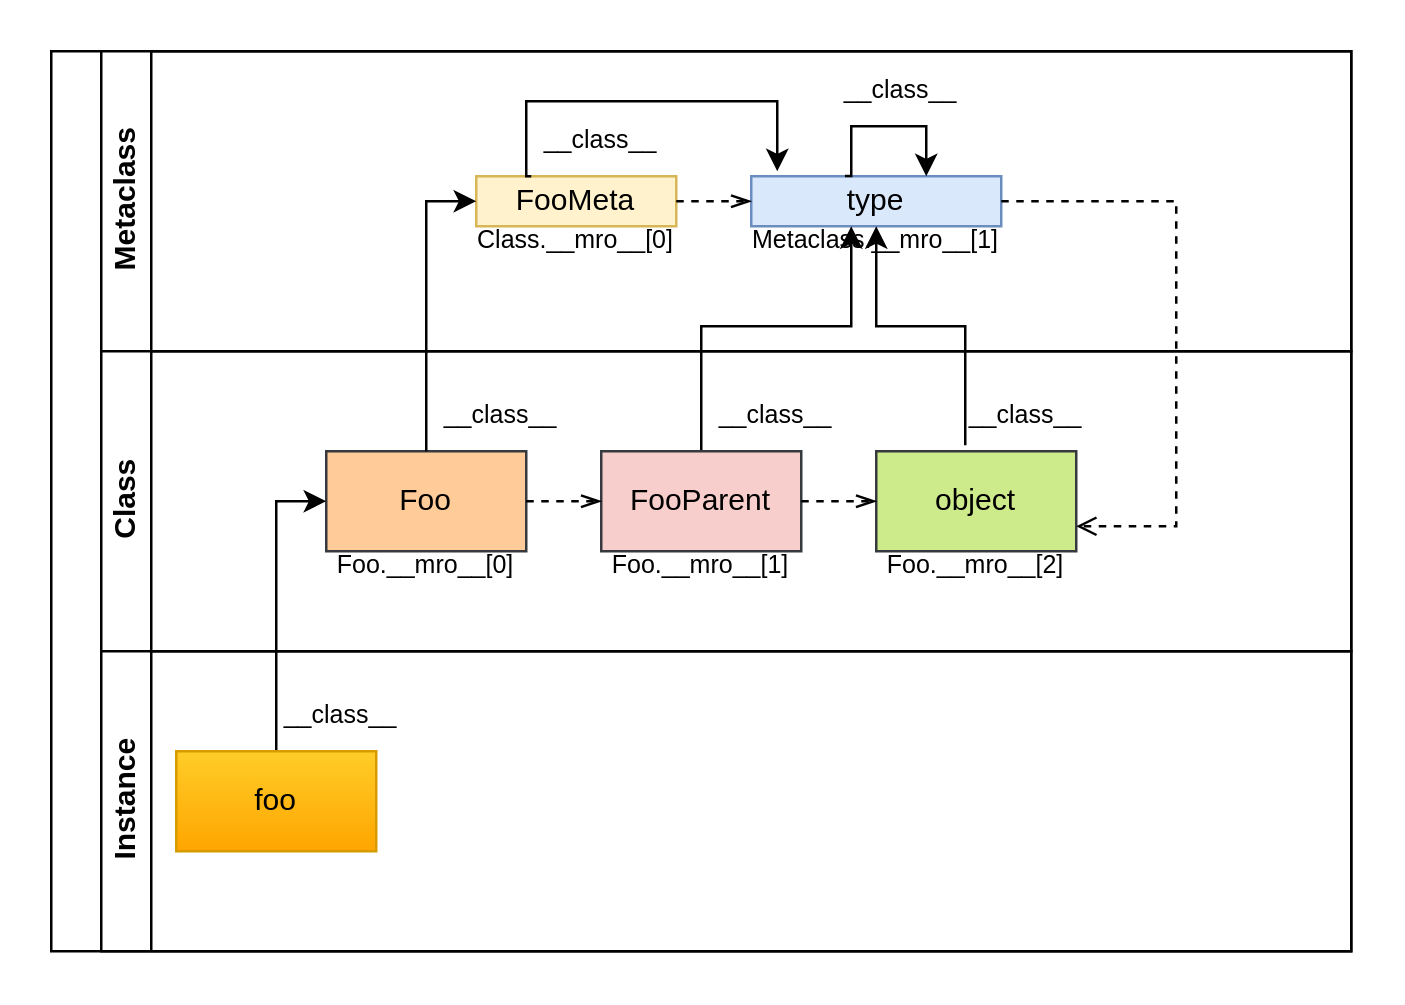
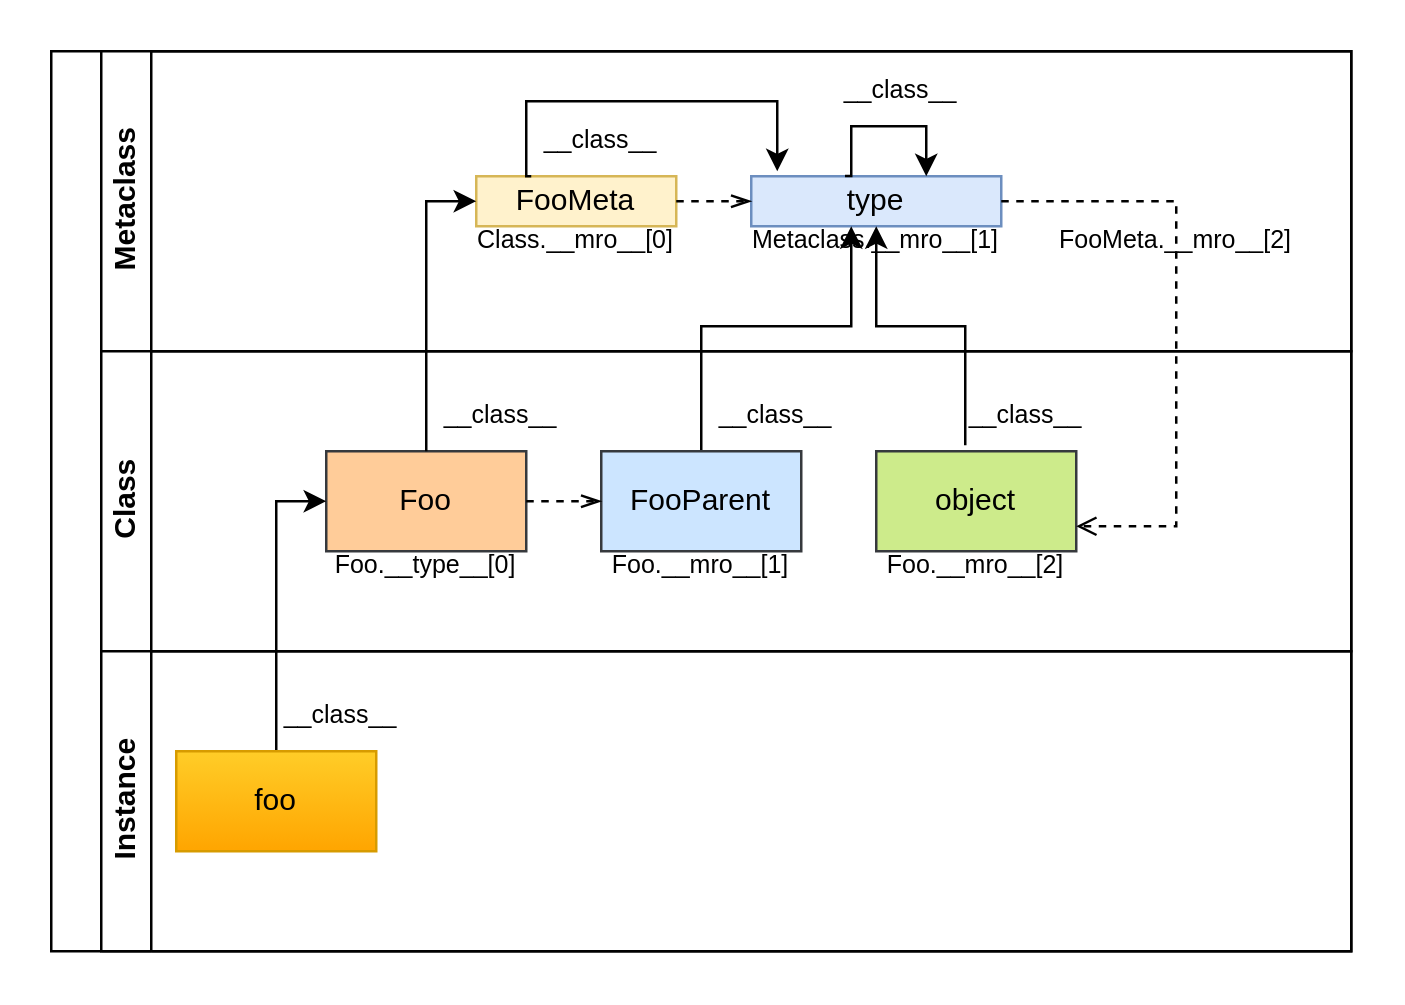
none -> (1176, 239)
(701, 501) -> (701, 501)
(835, 501) -> none
(426, 564) -> (426, 564)
